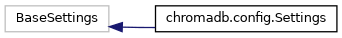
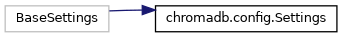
(139, 27) -> (126, 10)
